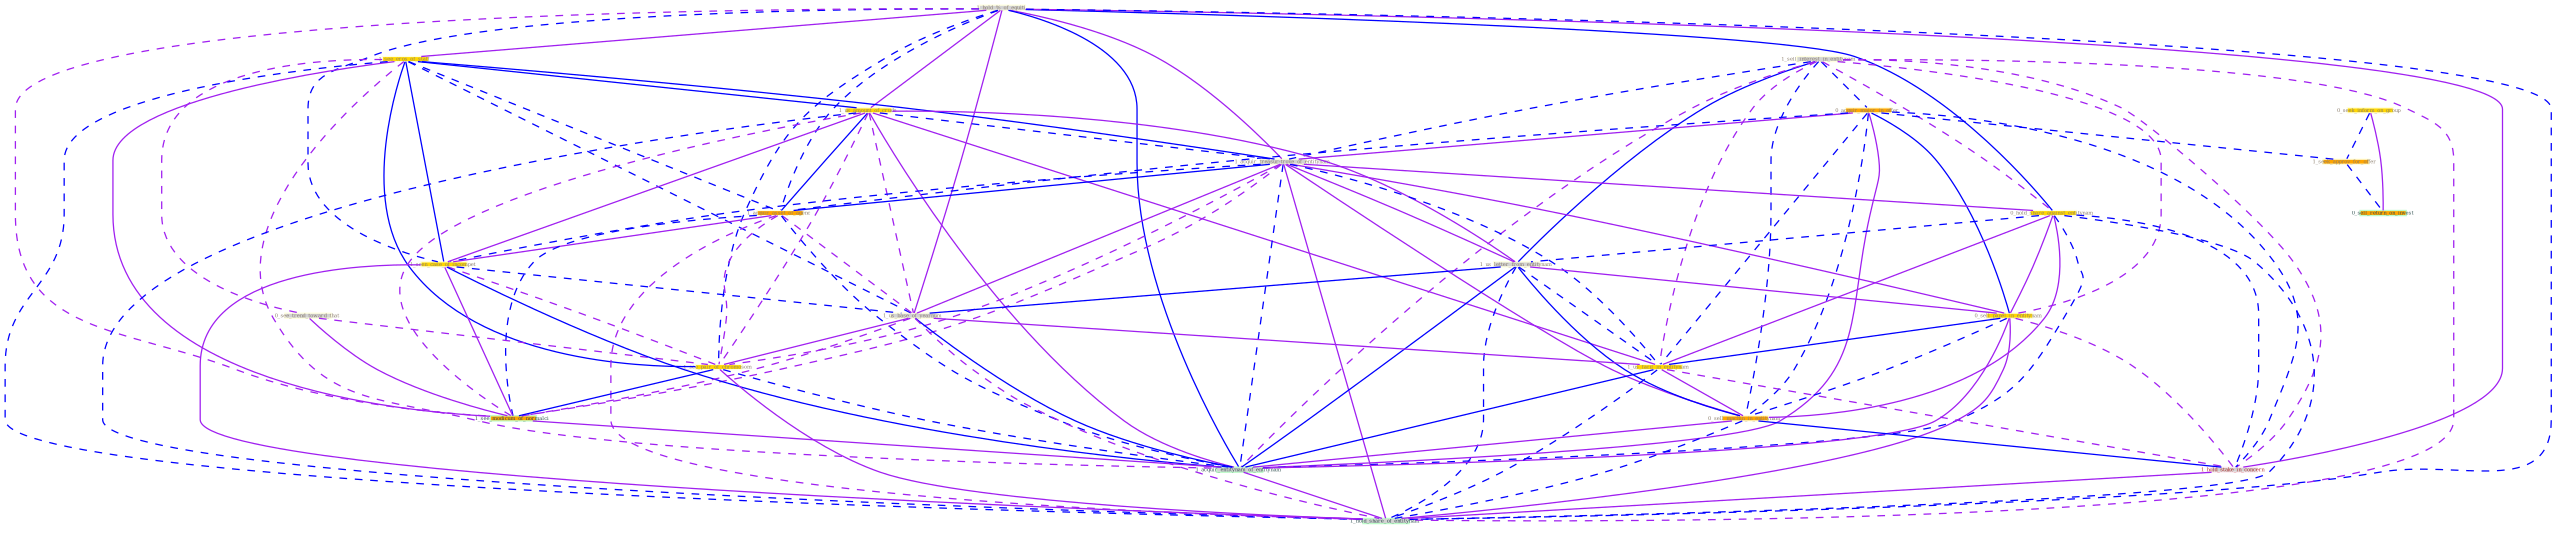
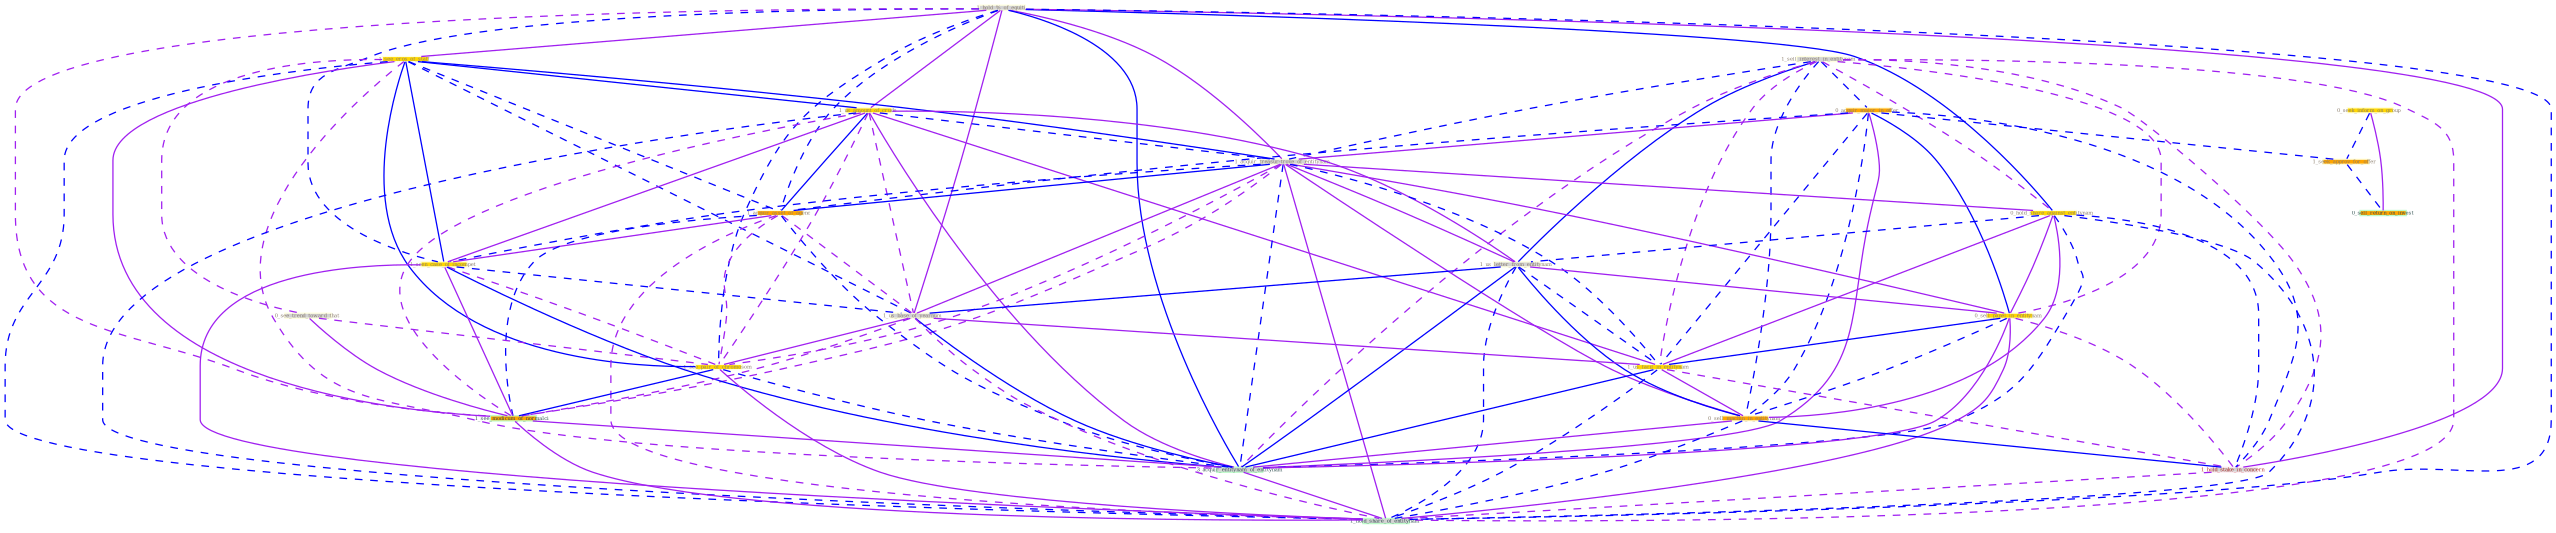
(1240, 470) -> (1240, 470)
(1810, 495) -> (1810, 495)
none -> (930, 512)
